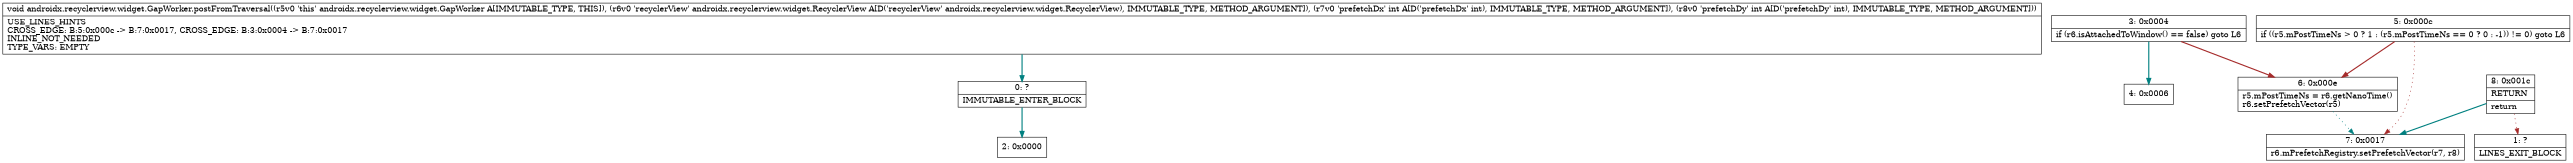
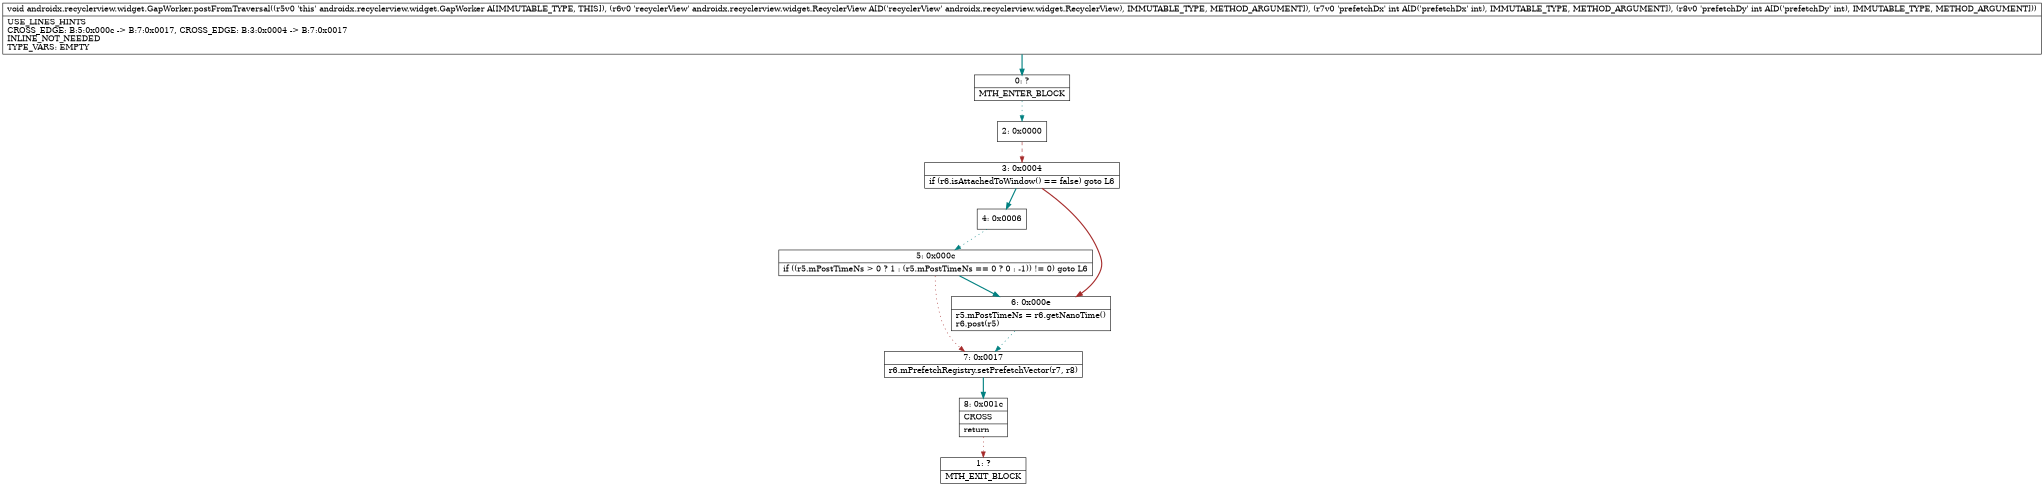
(2371, 58) -> (977, 285)
(2509, 94) -> (978, 417)
(1022, 100) -> (1022, 94)
(2292, 105) -> (978, 324)
(2446, 118) -> (983, 385)
(1022, 119) -> (1022, 108)
none -> (1022, 149)
(2520, 153) -> (983, 477)
none -> (973, 238)
